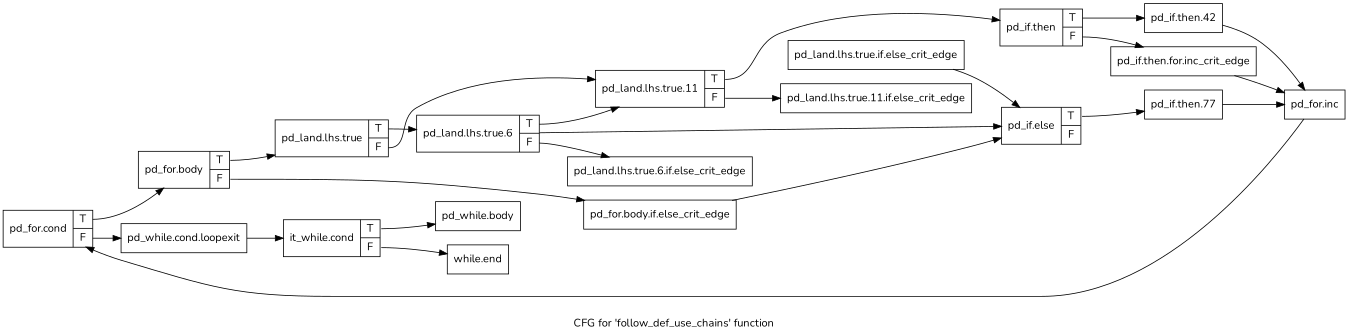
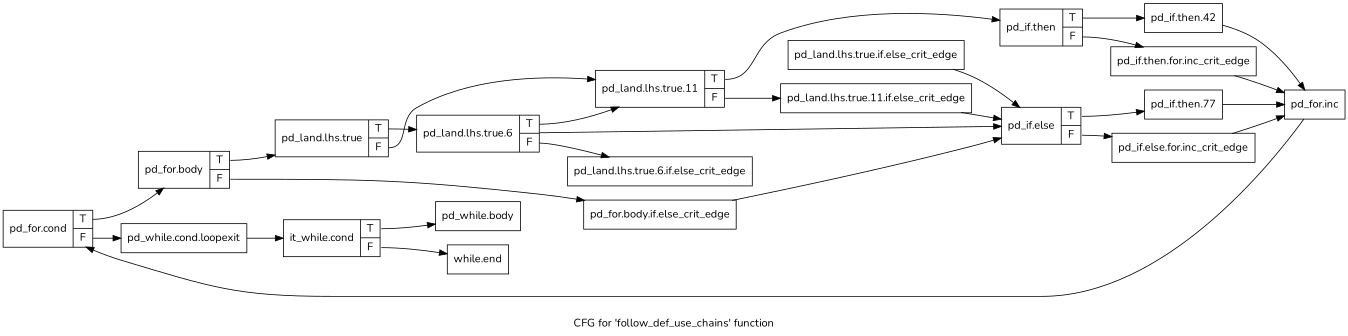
none -> (977, 115)
none -> (1183, 148)
